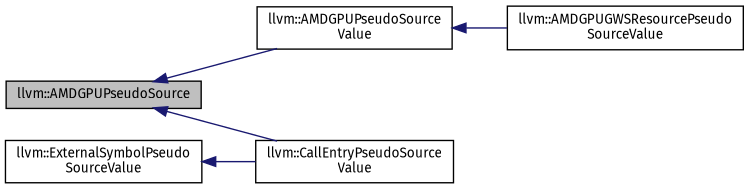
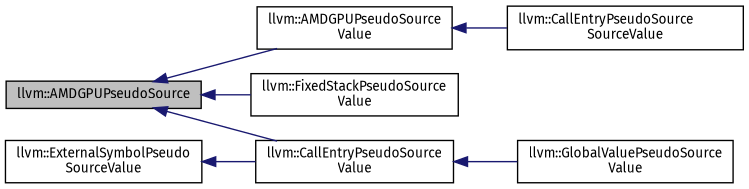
(625, 28) -> (625, 28)
none -> (355, 95)
none -> (625, 162)
